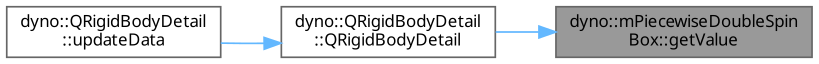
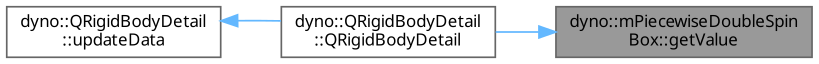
(242, 43) -> (259, 21)
